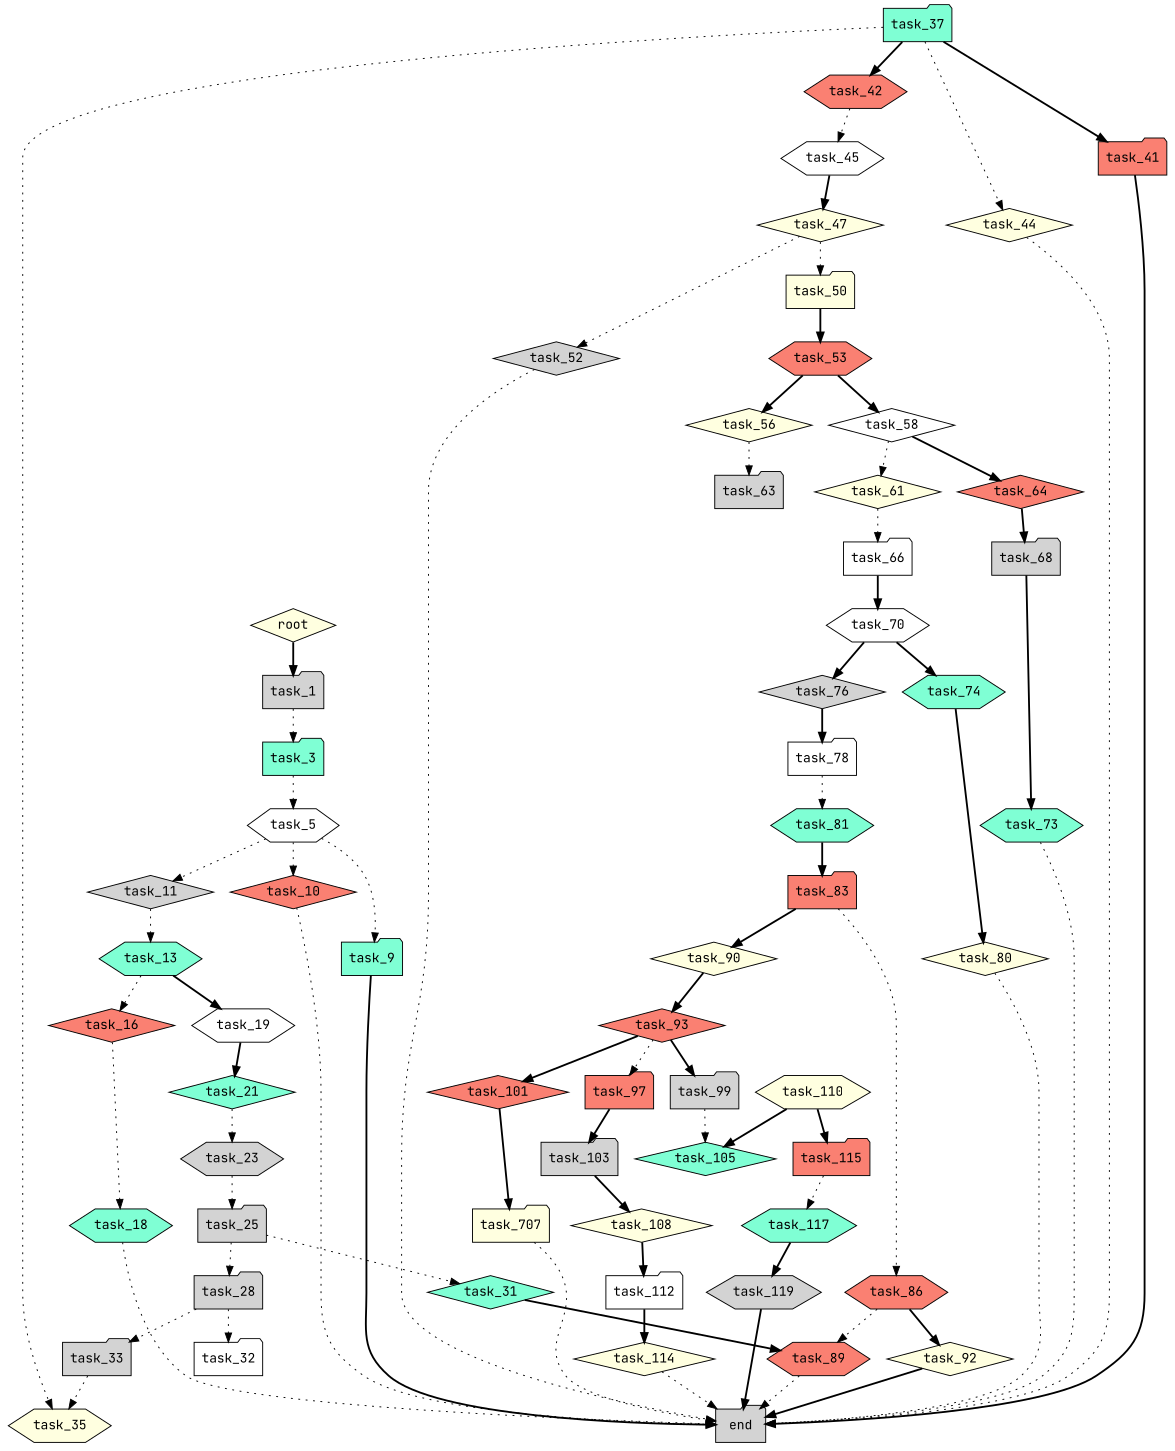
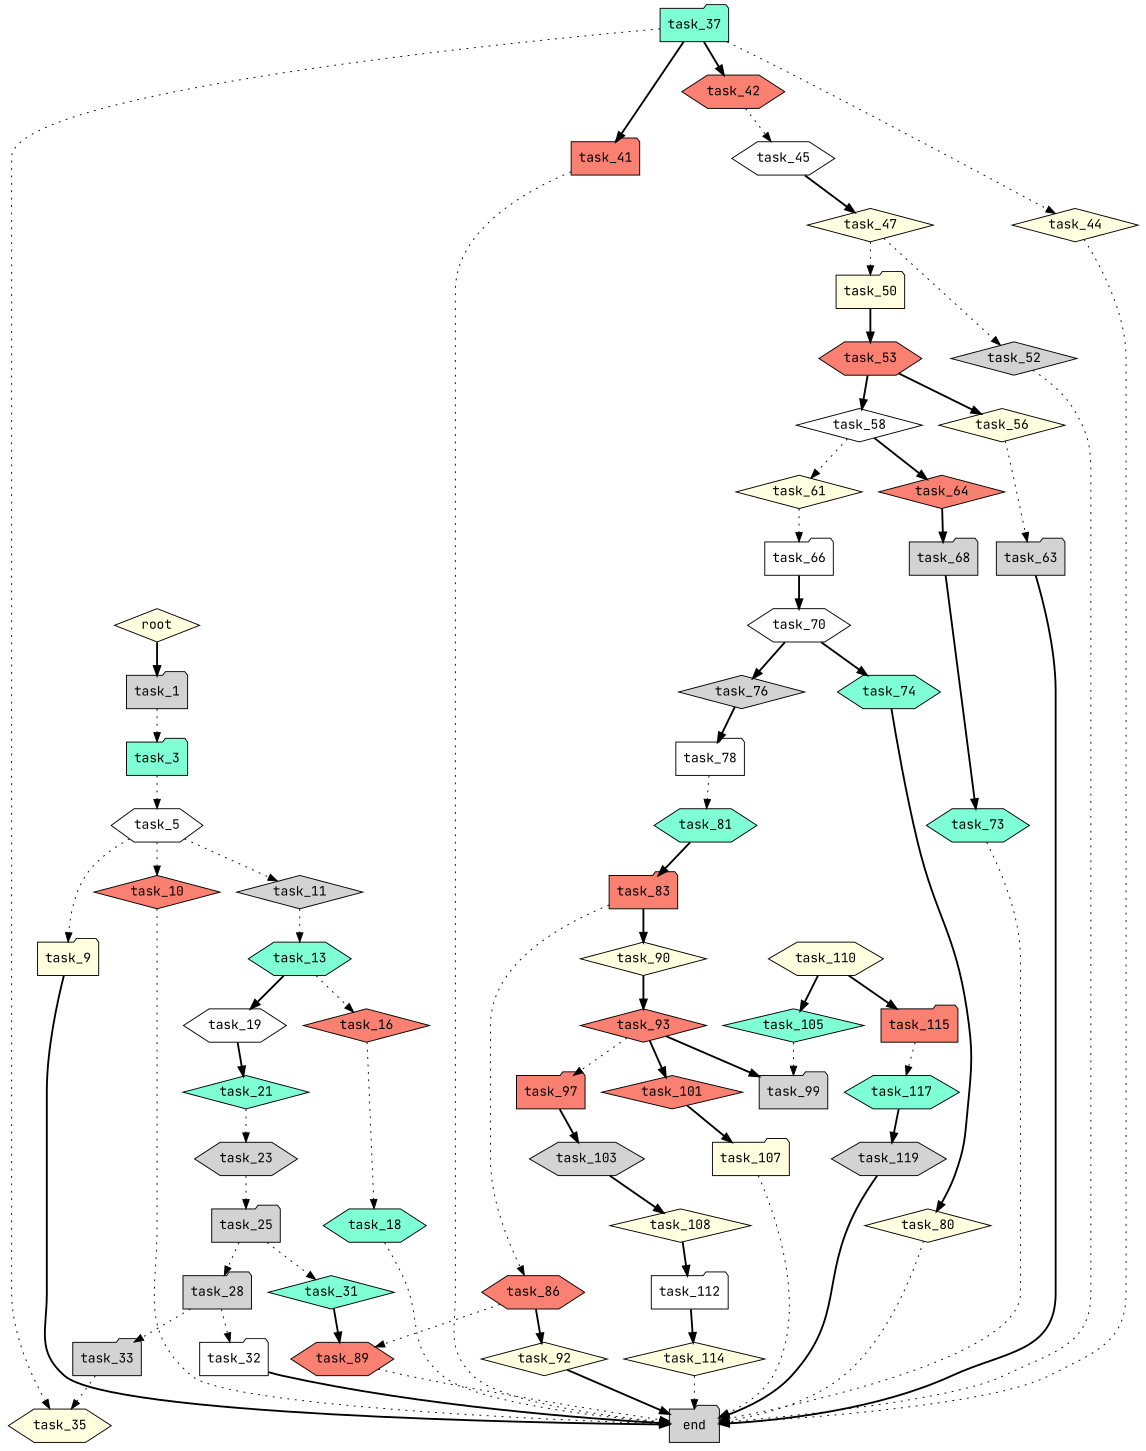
(1145, 948) -> (455, 846)
(372, 959) -> (68, 959)
none -> (1056, 1120)
(705, 1121) -> (793, 1054)
(579, 1159) -> (587, 1159)
(511, 1226) -> (751, 1159)
none -> (463, 1405)
